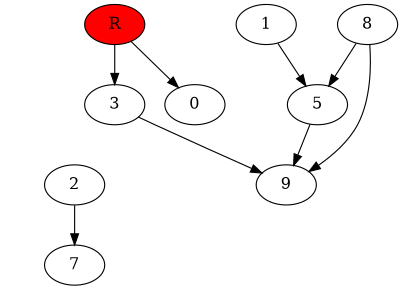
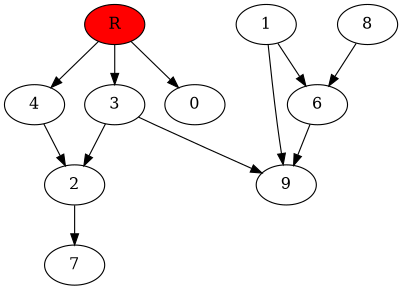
none -> (35, 105)
(317, 105) -> (317, 105)
(363, 113) -> (274, 99)
none -> (97, 140)
